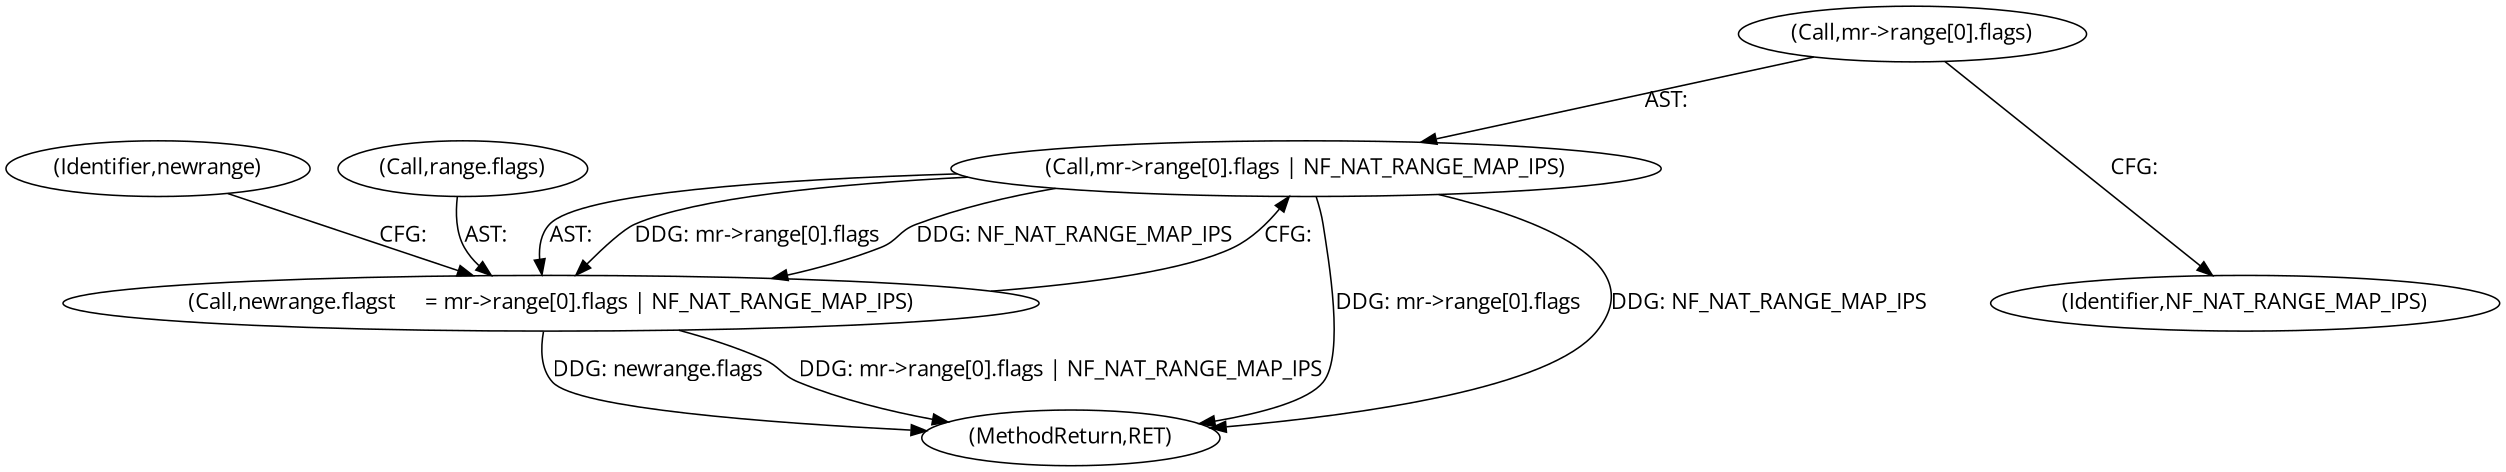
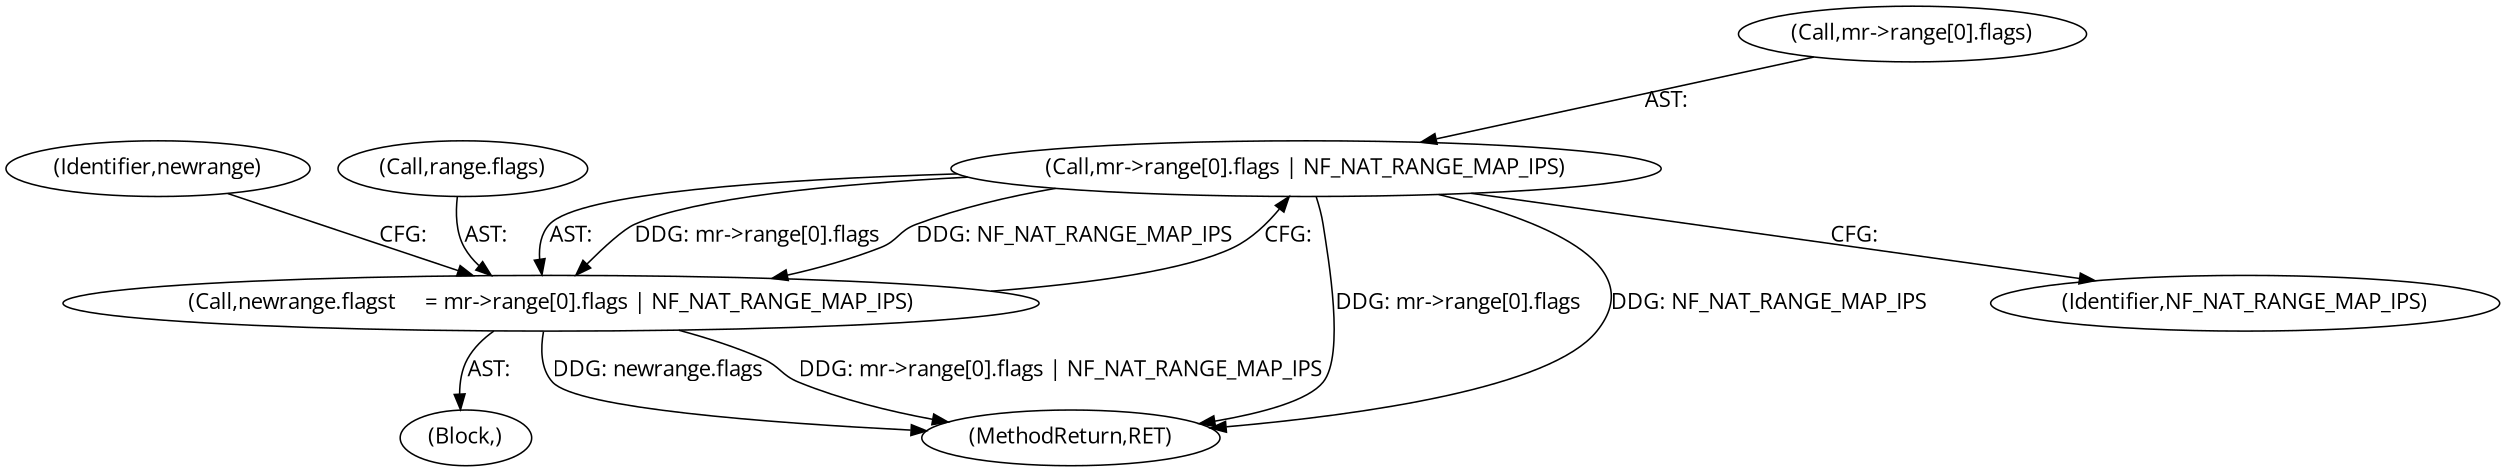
(2073, 164) -> (1775, 236)
none -> (466, 438)
